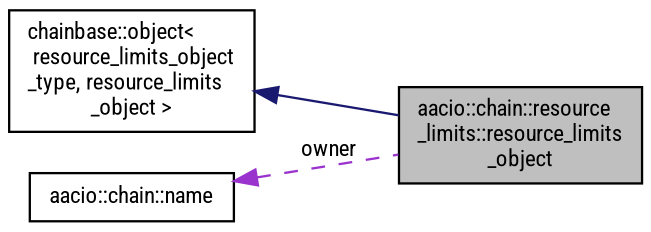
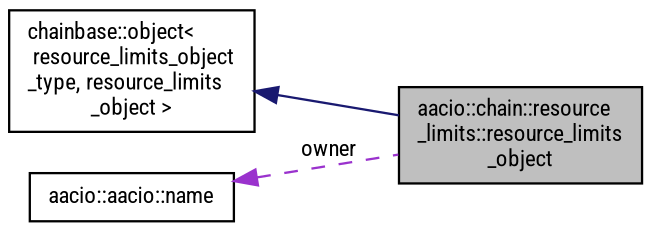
(132, 197) -> (132, 197)
